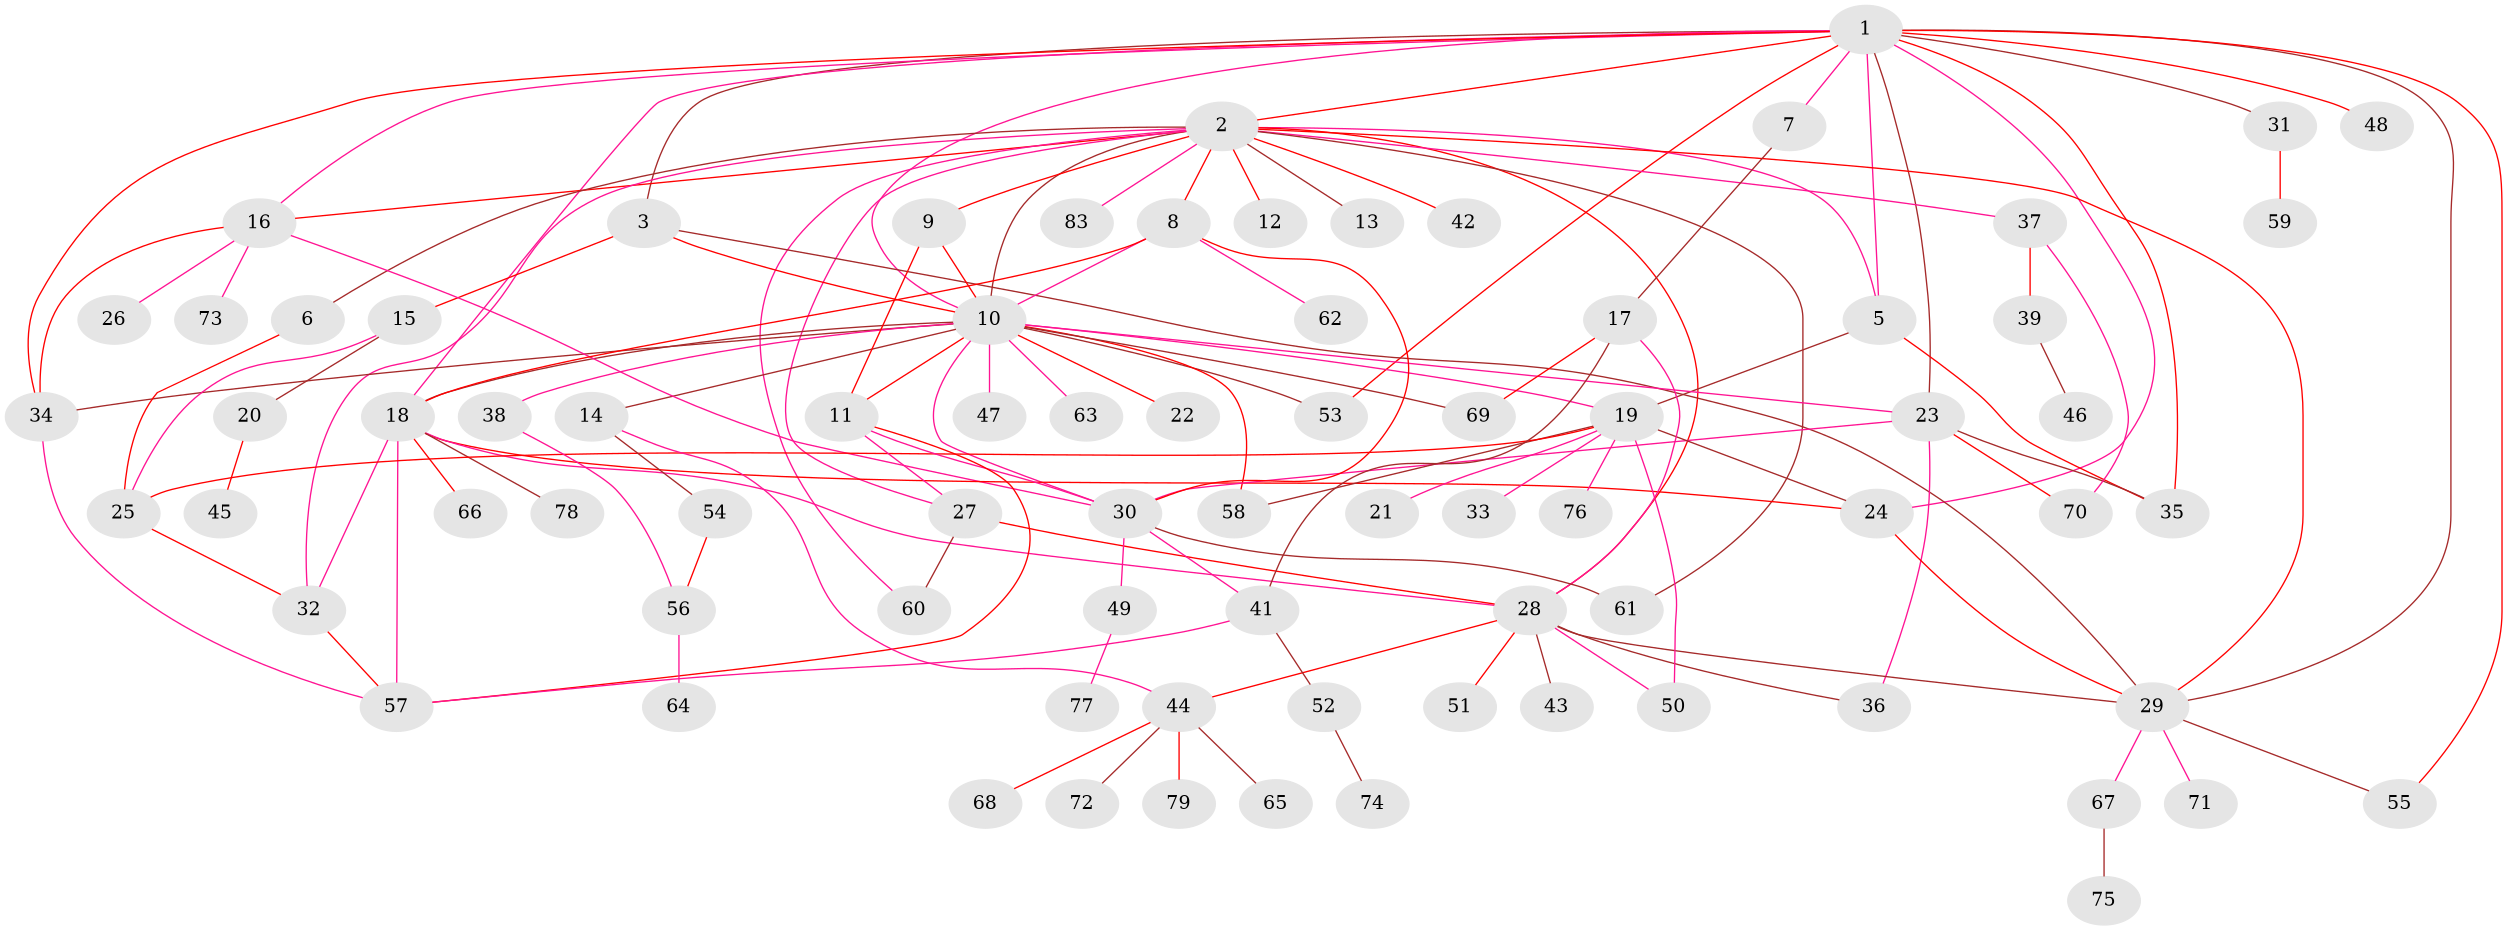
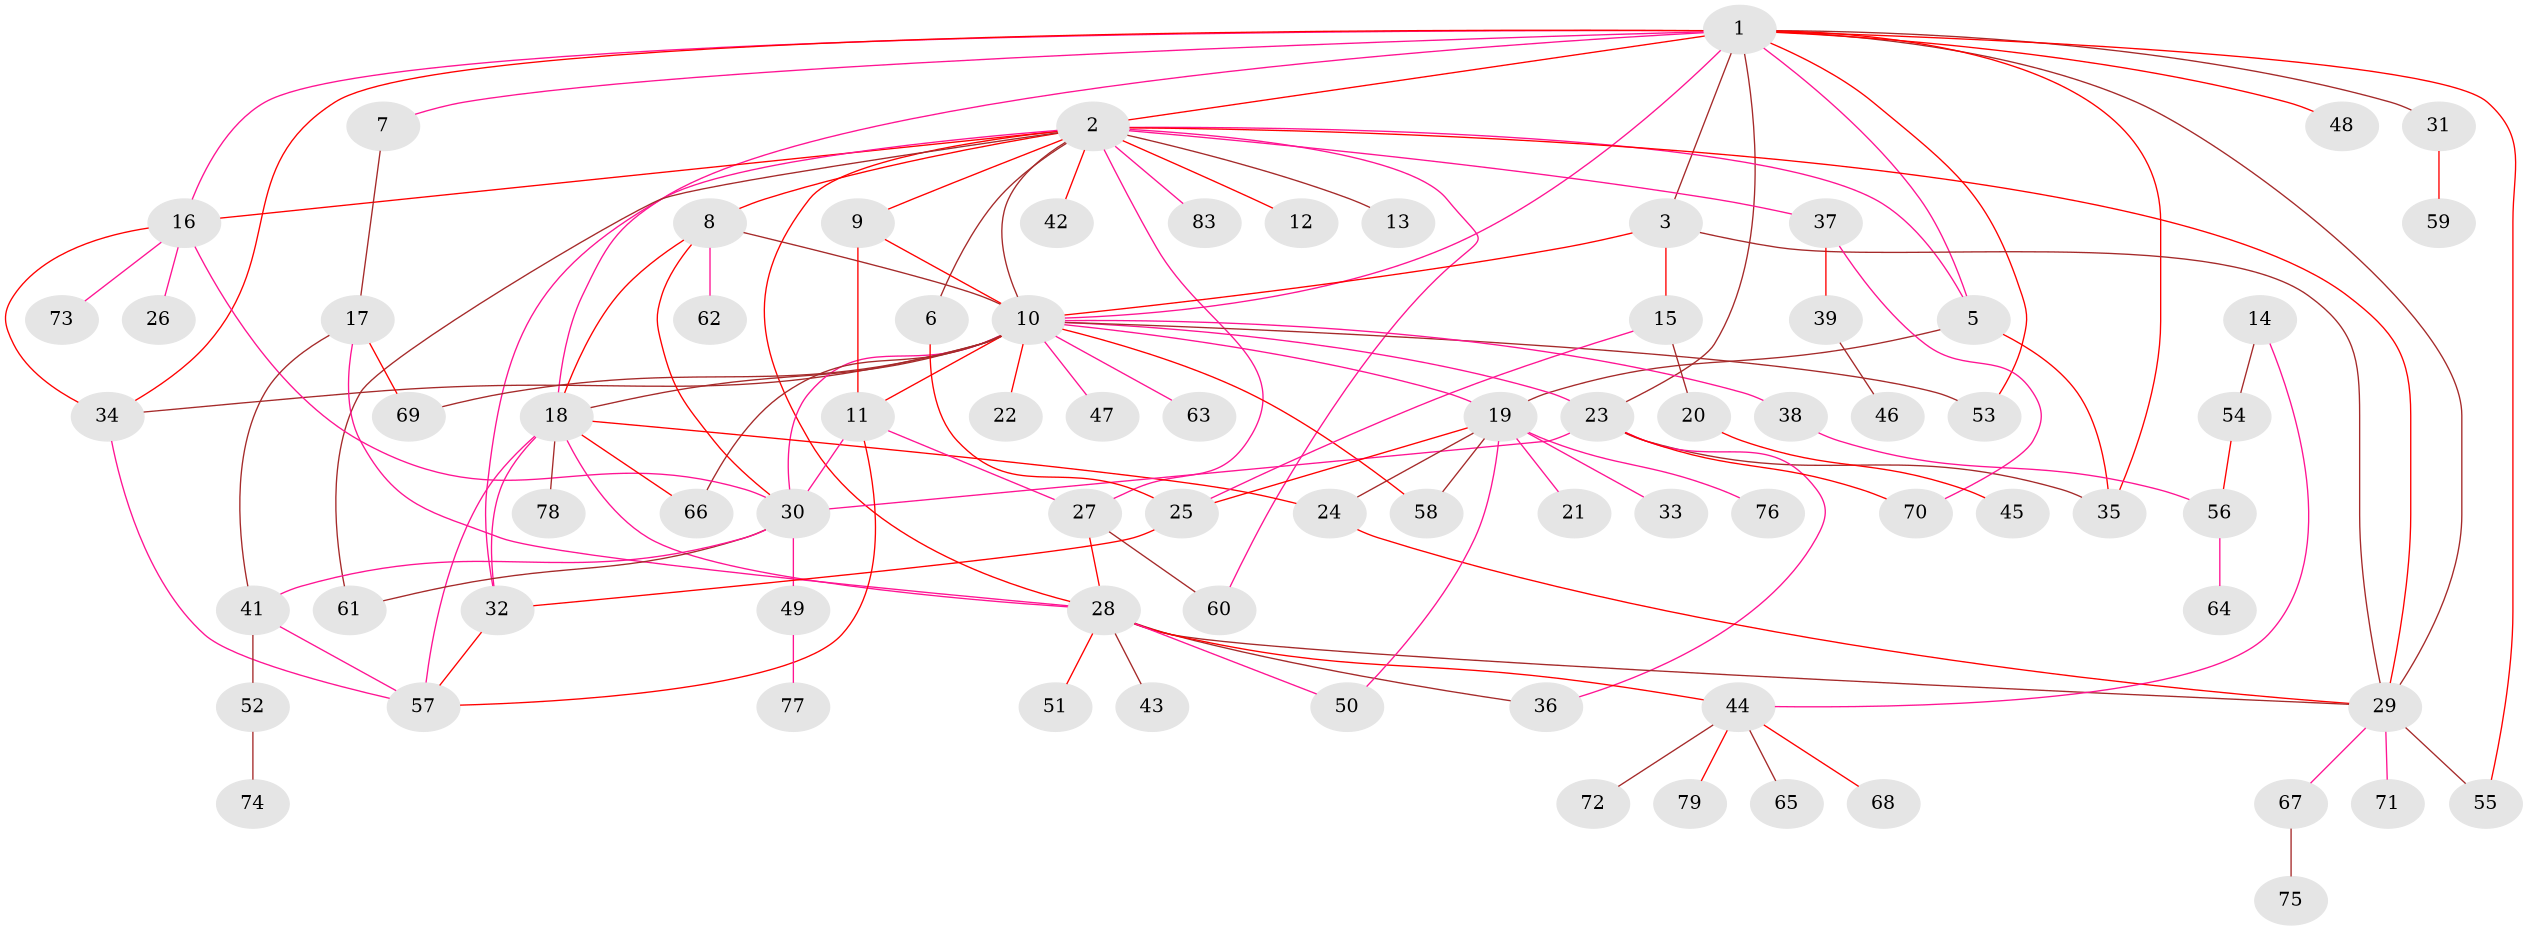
(1082, 272) -> (873, 265)
(2142, 307) -> none
(782, 370) -> (776, 400)
